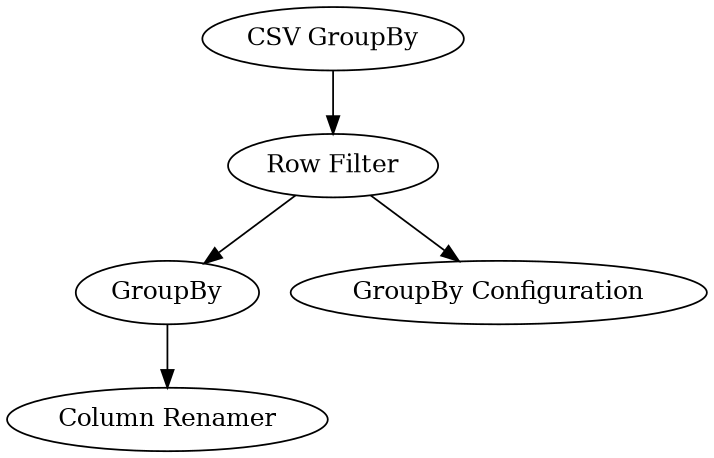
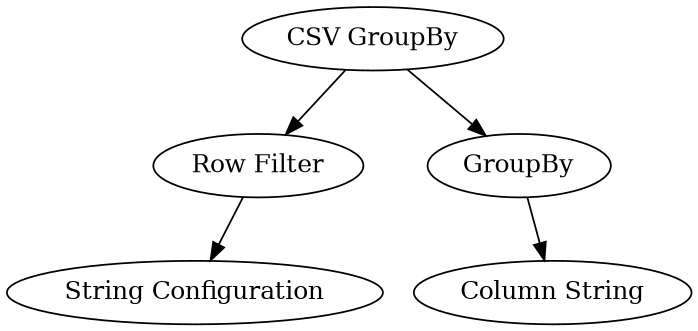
(257, 224) -> (440, 97)
(499, 293) -> (195, 293)
(167, 419) -> (553, 293)
